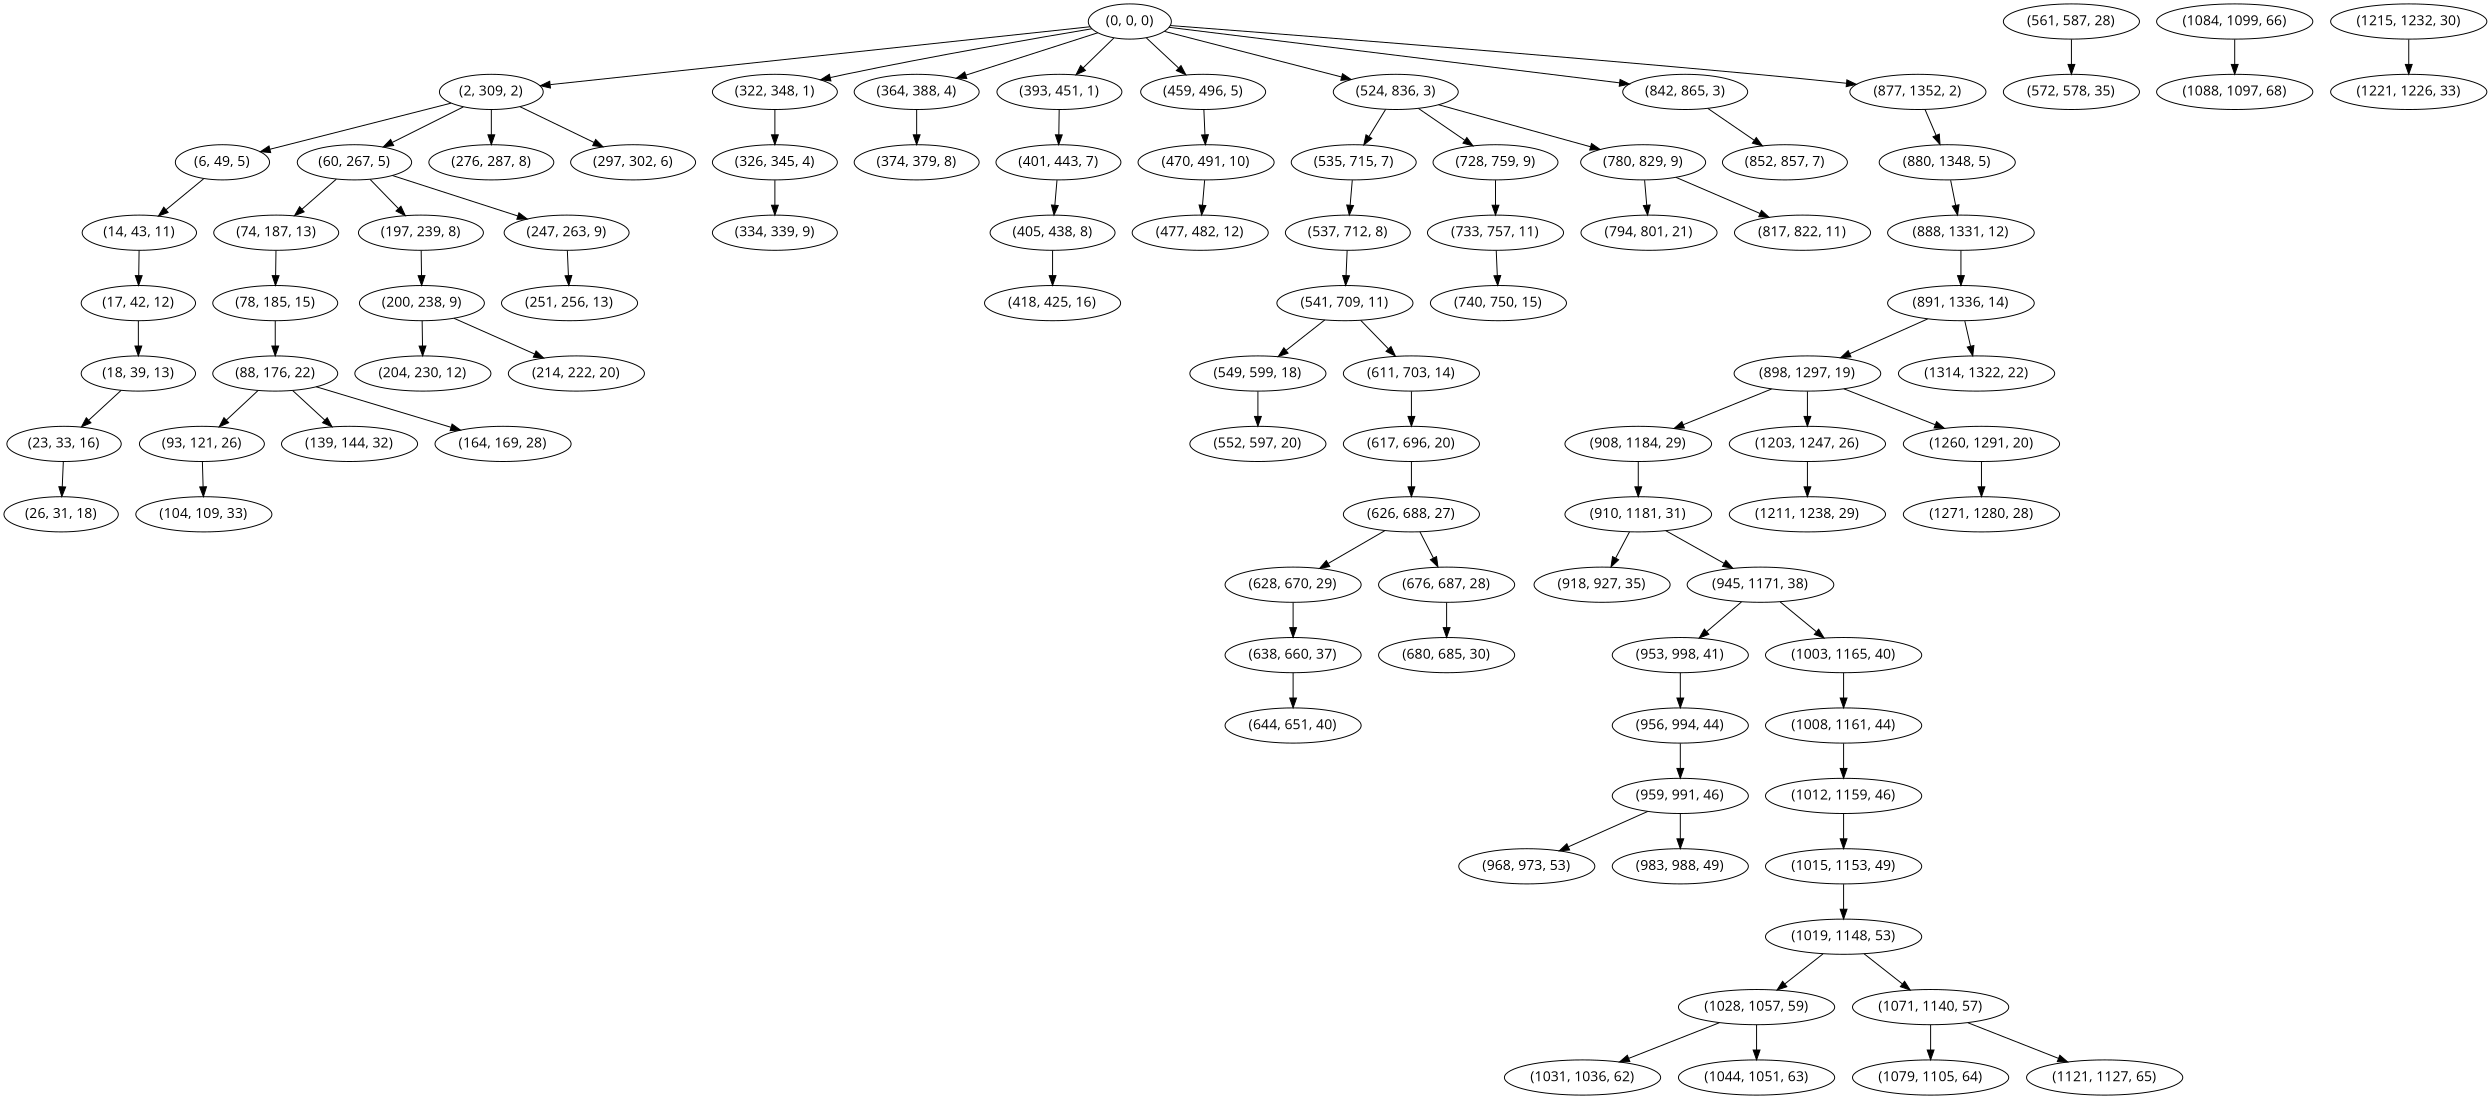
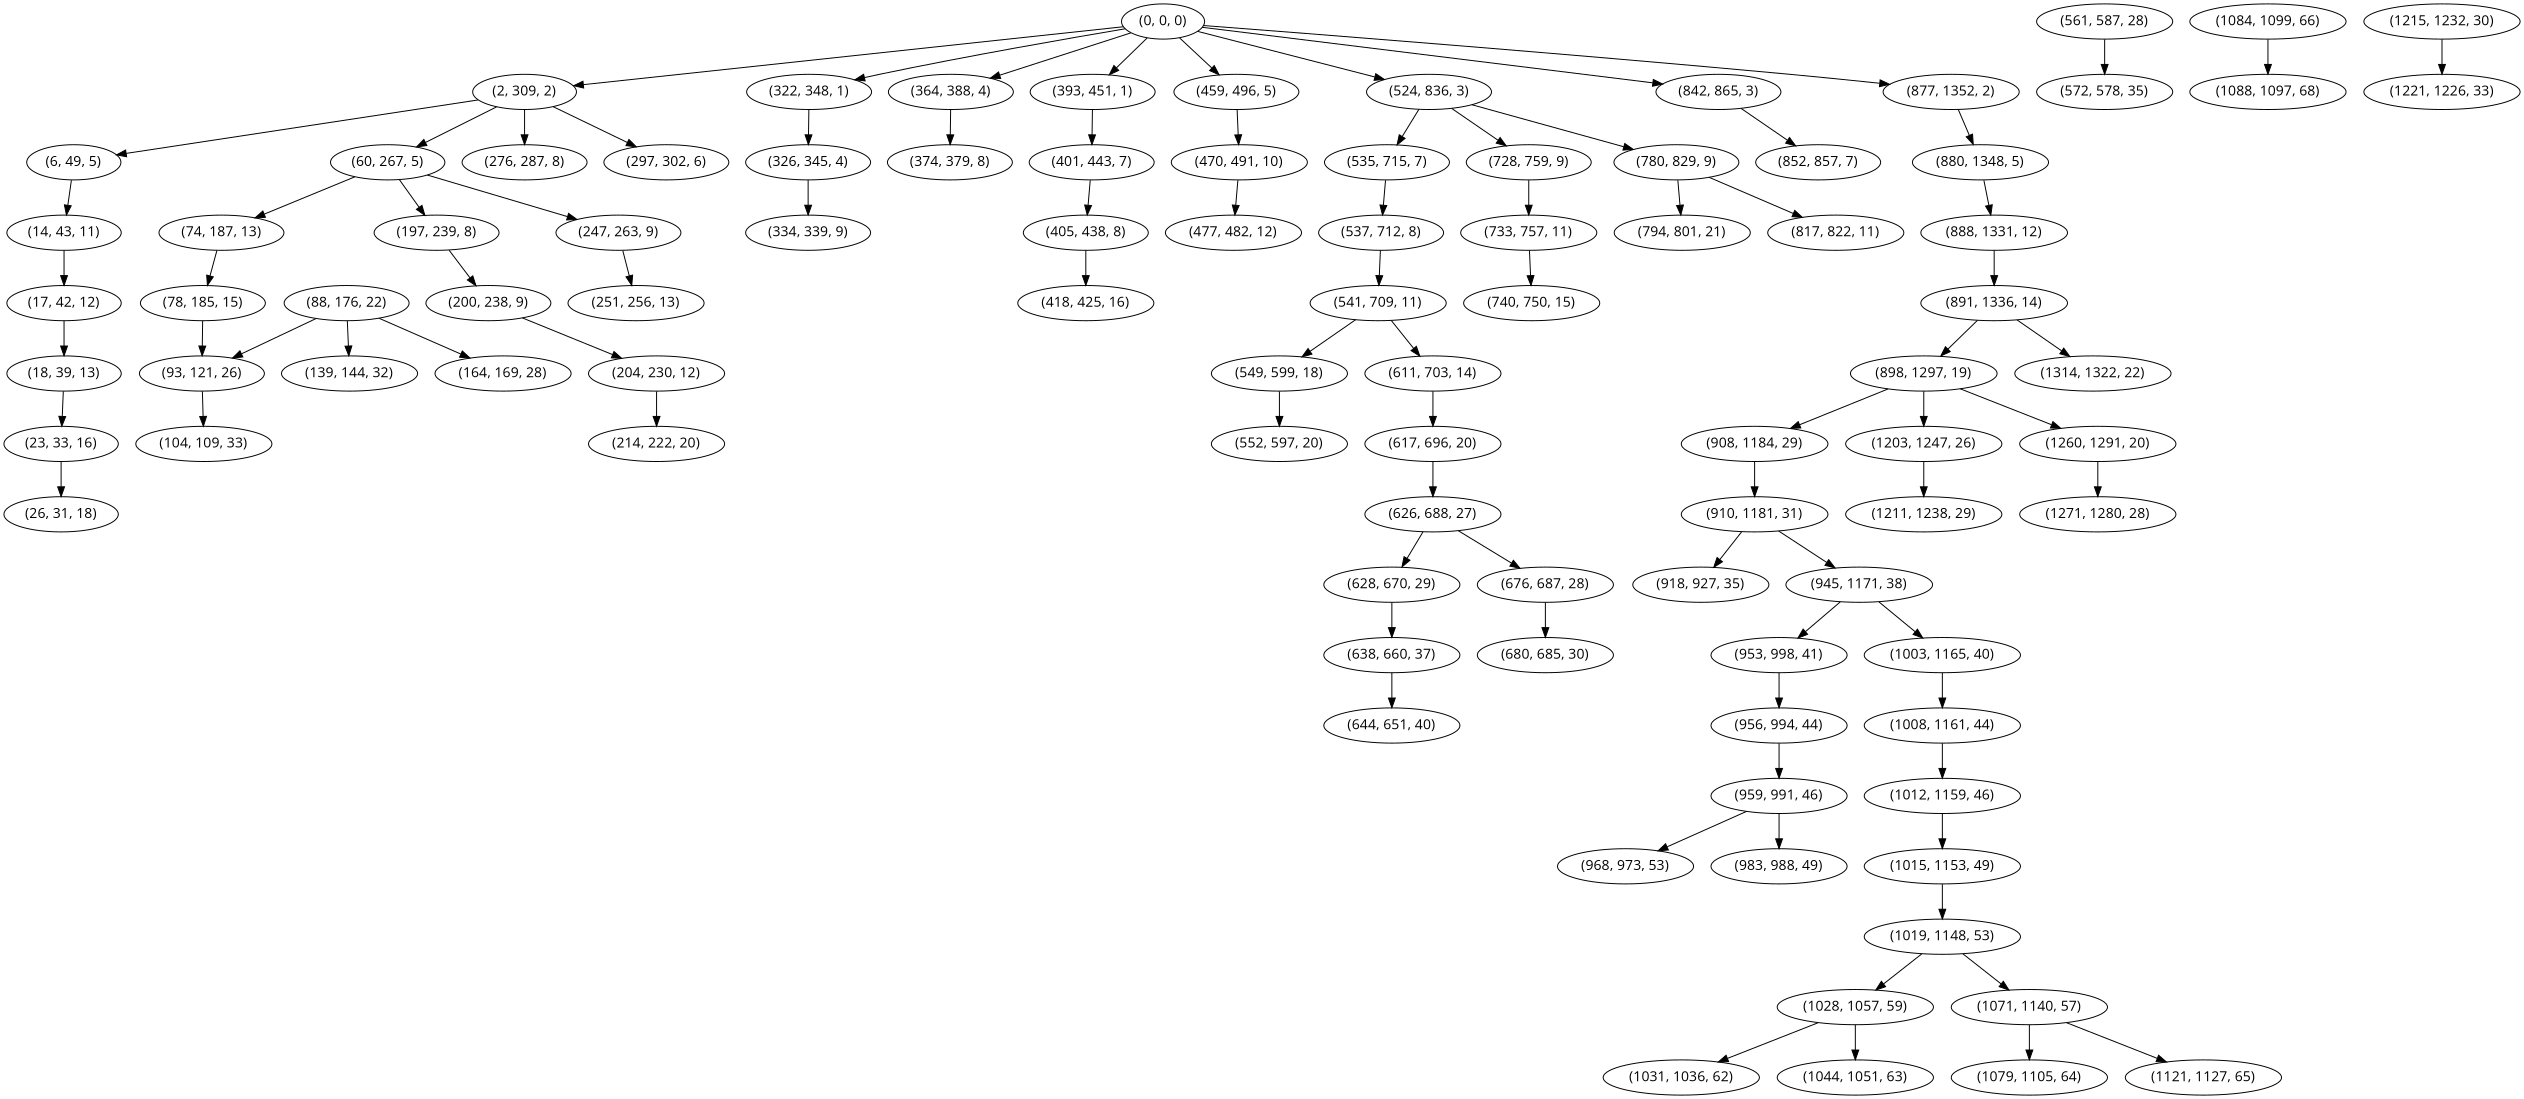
(275, 334) -> (202, 334)
(494, 336) -> (657, 404)
